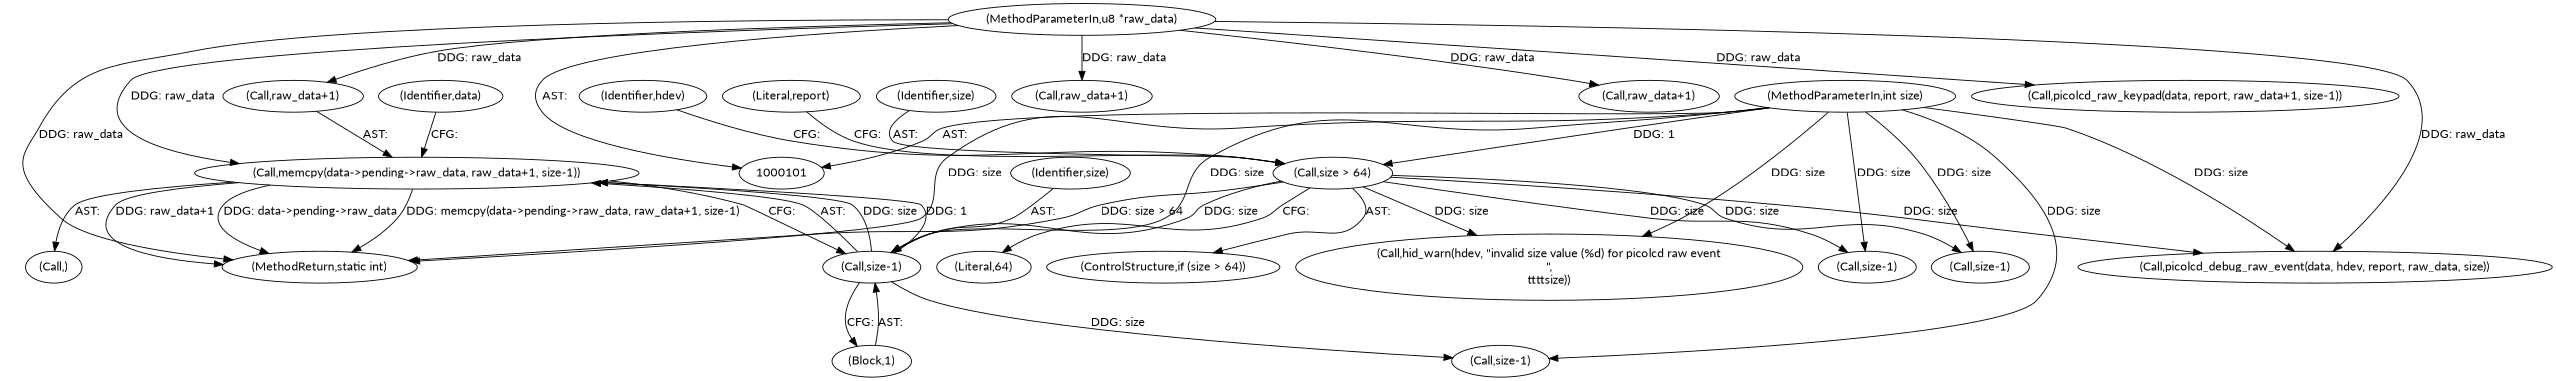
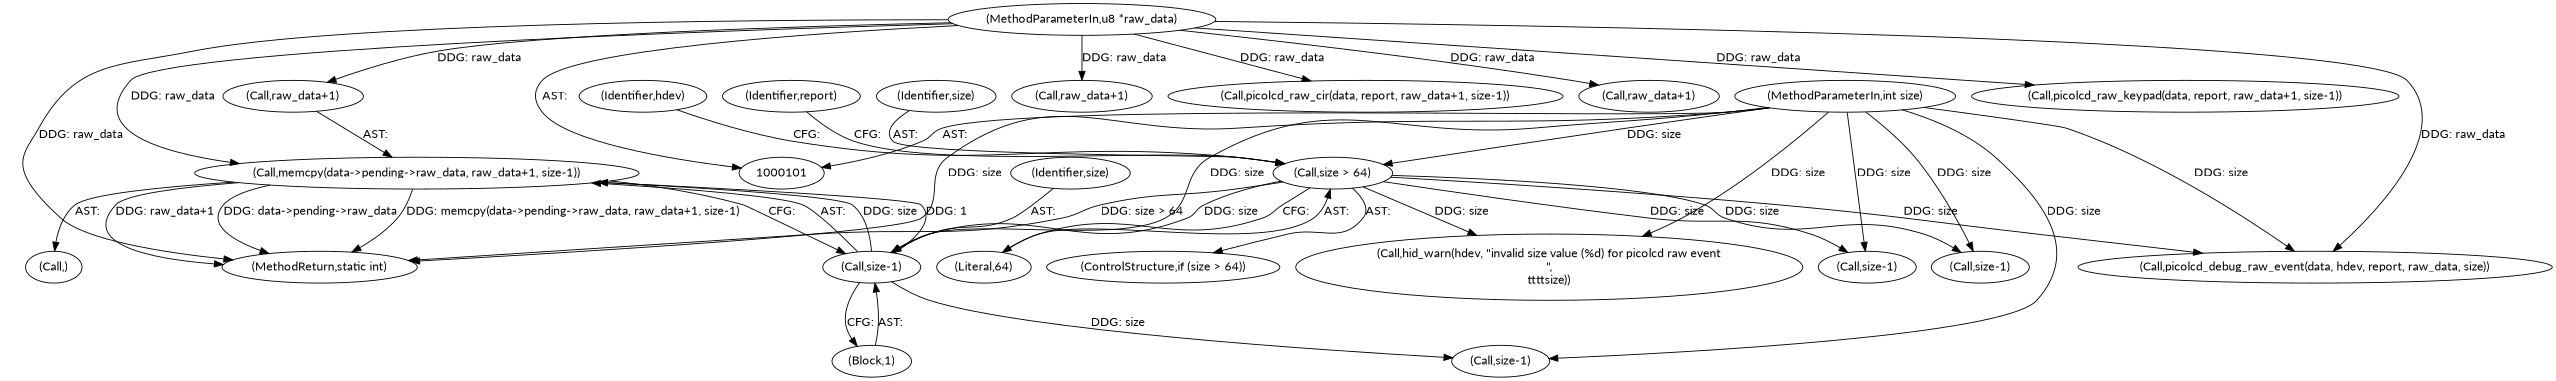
(441, 96) -> none
(791, 96) -> (791, 96)
none -> (1366, 96)
(1654, 135) -> (1654, 135)
none -> (1221, 234)
